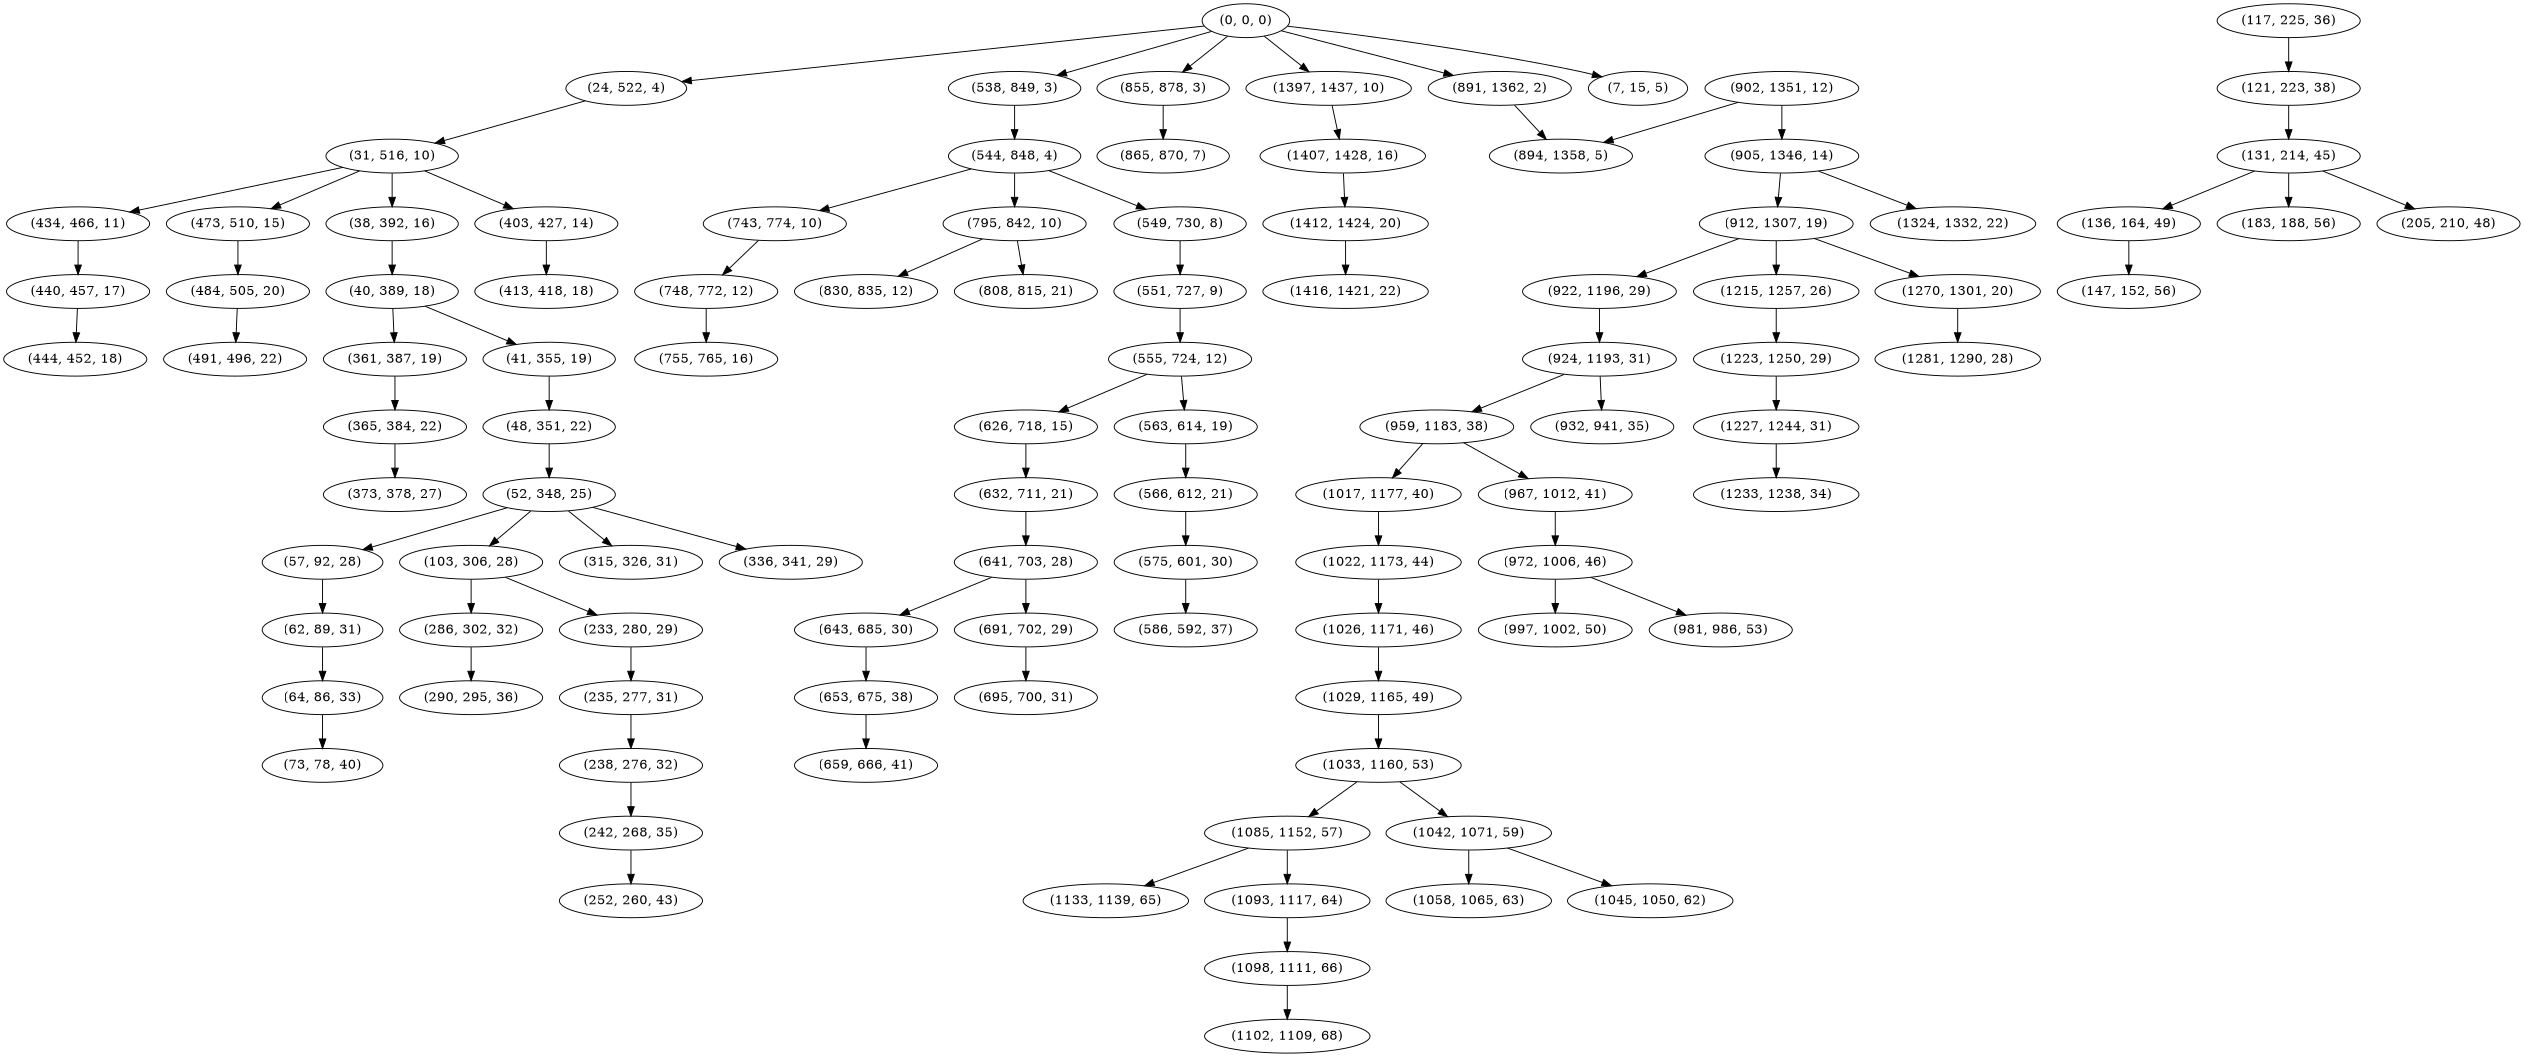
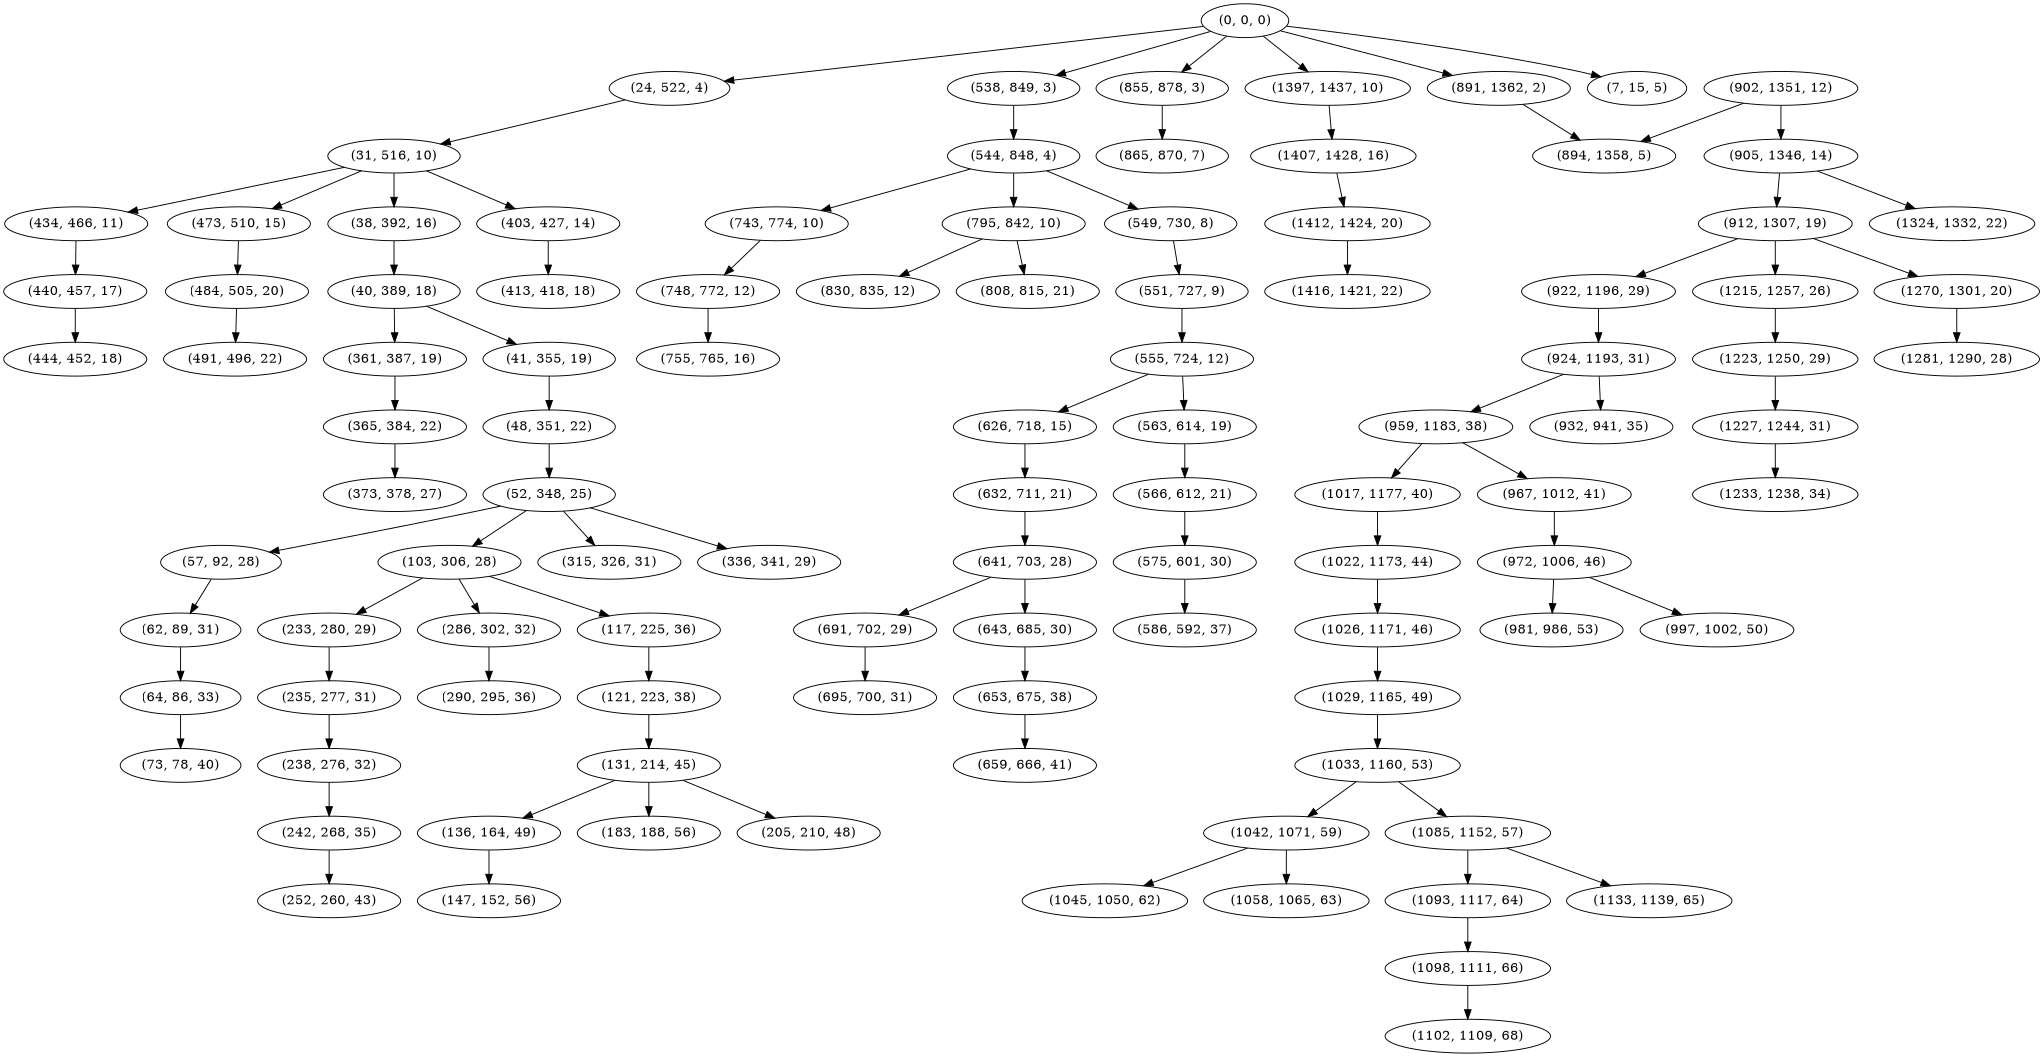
none -> (545, 595)
